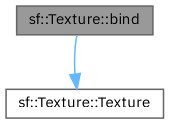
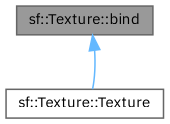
(75, 55) -> (95, 70)
